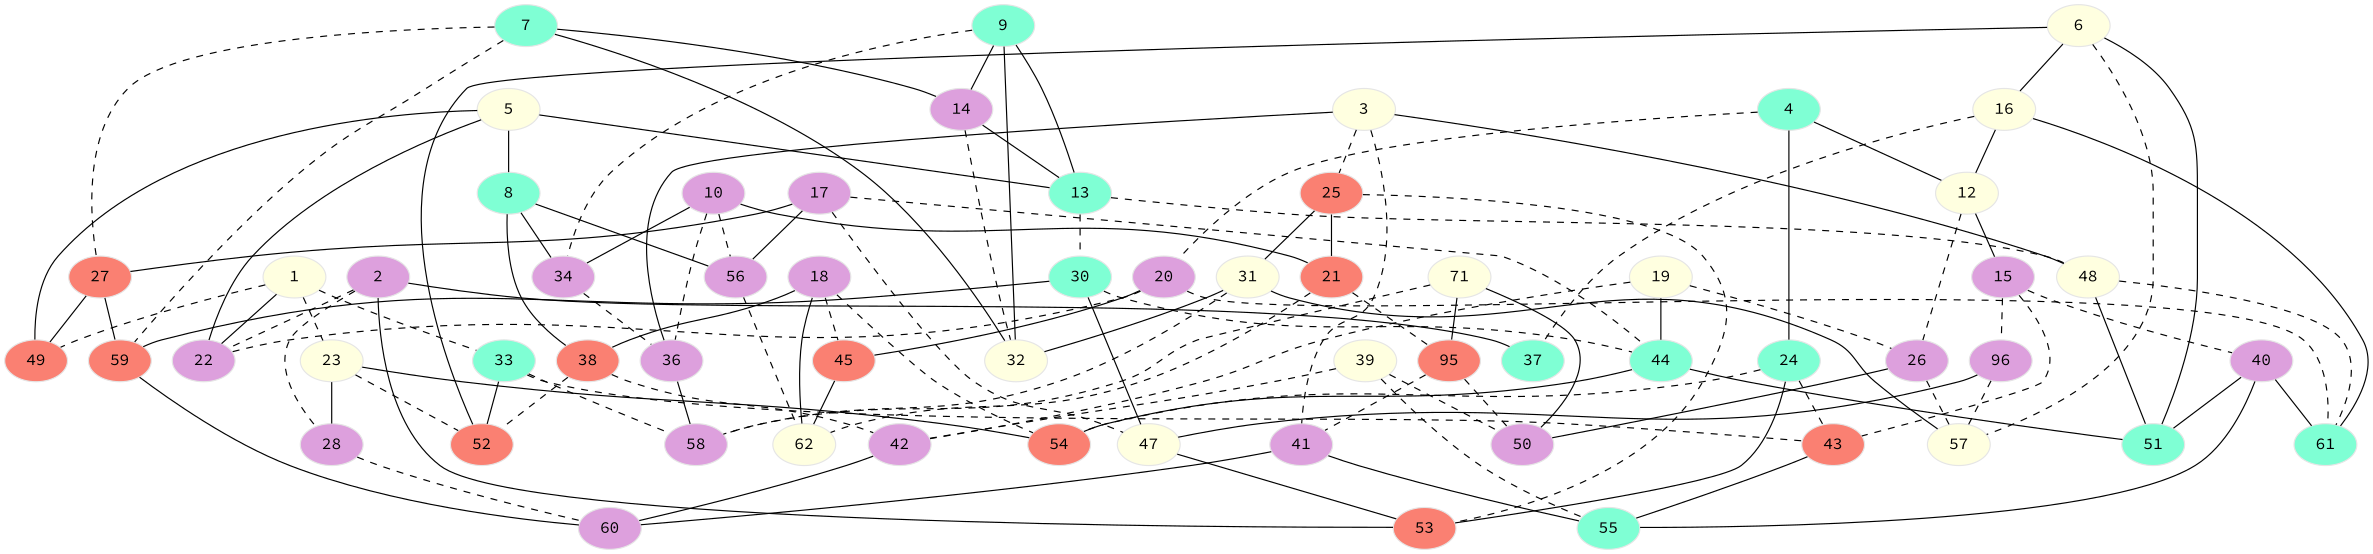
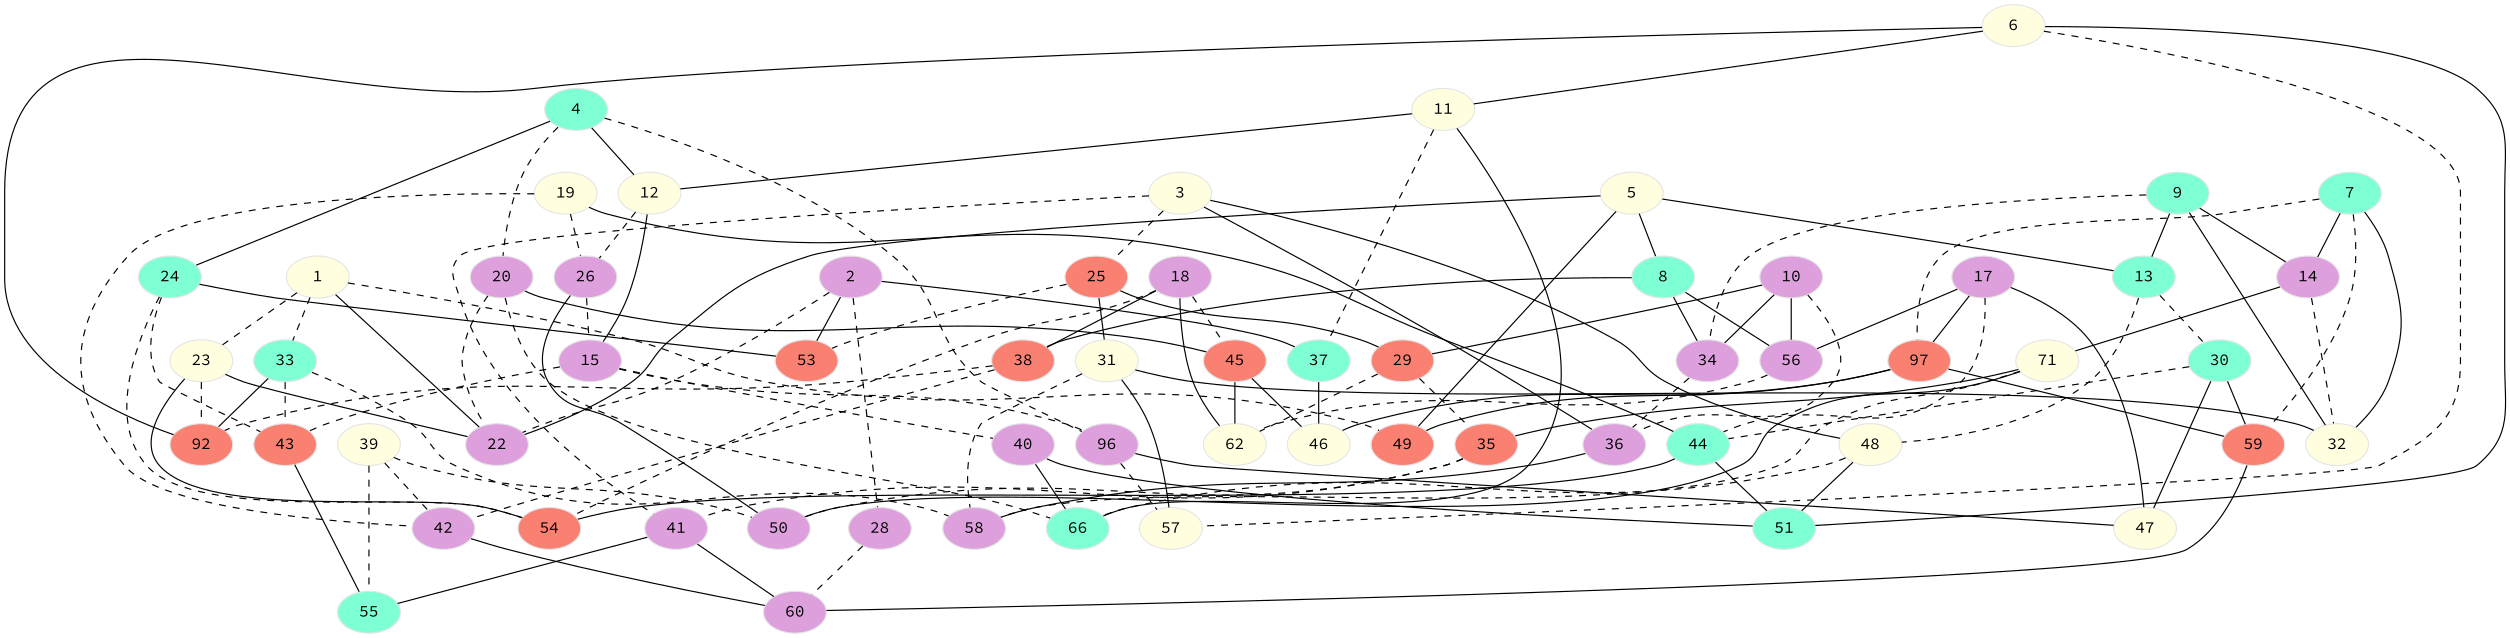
(2004, 109) -> (1443, 109)
(1021, 151) -> (2173, 320)
none -> (859, 231)
(725, 235) -> (1791, 319)
(100, 277) -> (1919, 361)
(1331, 277) -> (1402, 361)
(951, 361) -> (2116, 388)
(1449, 361) -> (1486, 445)
(332, 403) -> (309, 399)
(1938, 403) -> (588, 319)
(482, 445) -> (201, 445)
none -> (1319, 445)
(2325, 445) -> (1078, 528)
(1287, 487) -> none
(1973, 514) -> none
